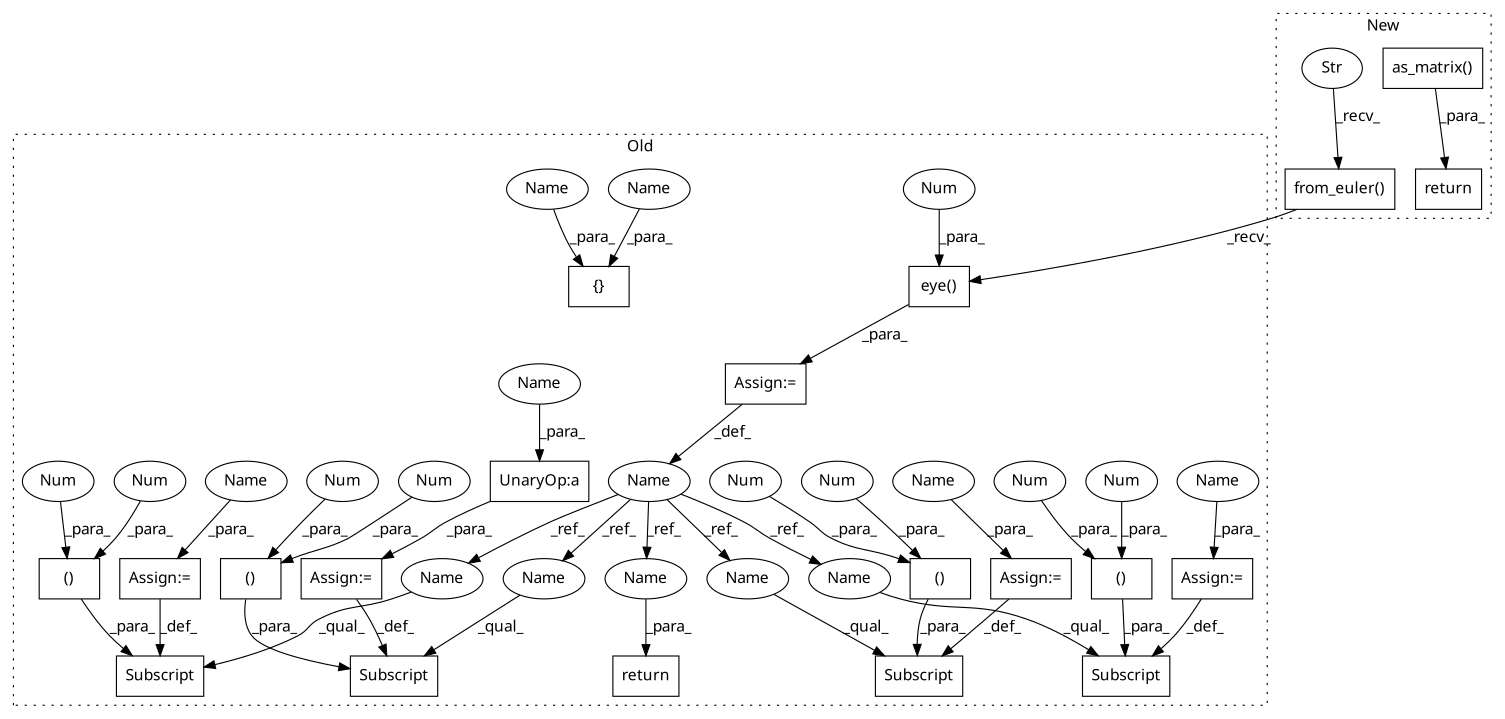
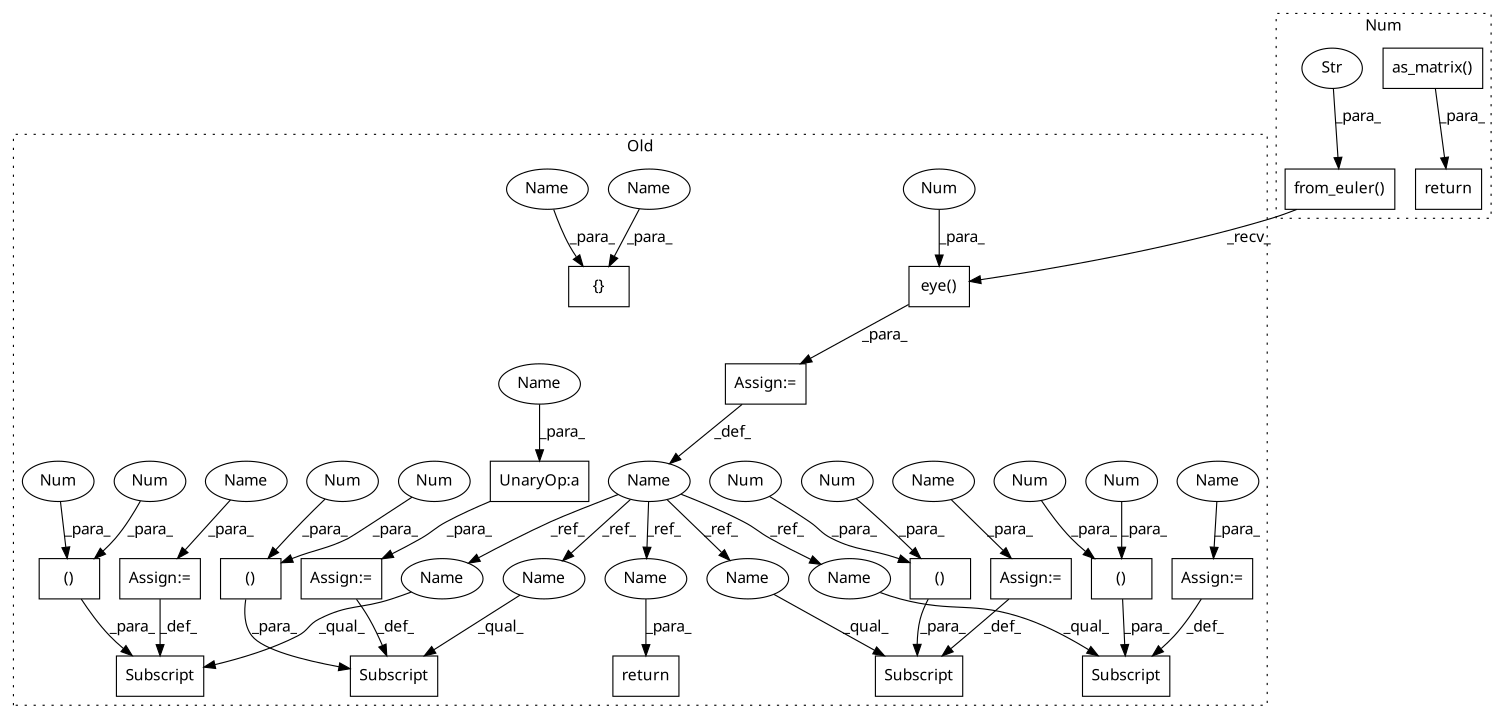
(1384, 26) -> (1384, 26)
(1358, 117) -> (1358, 117)
